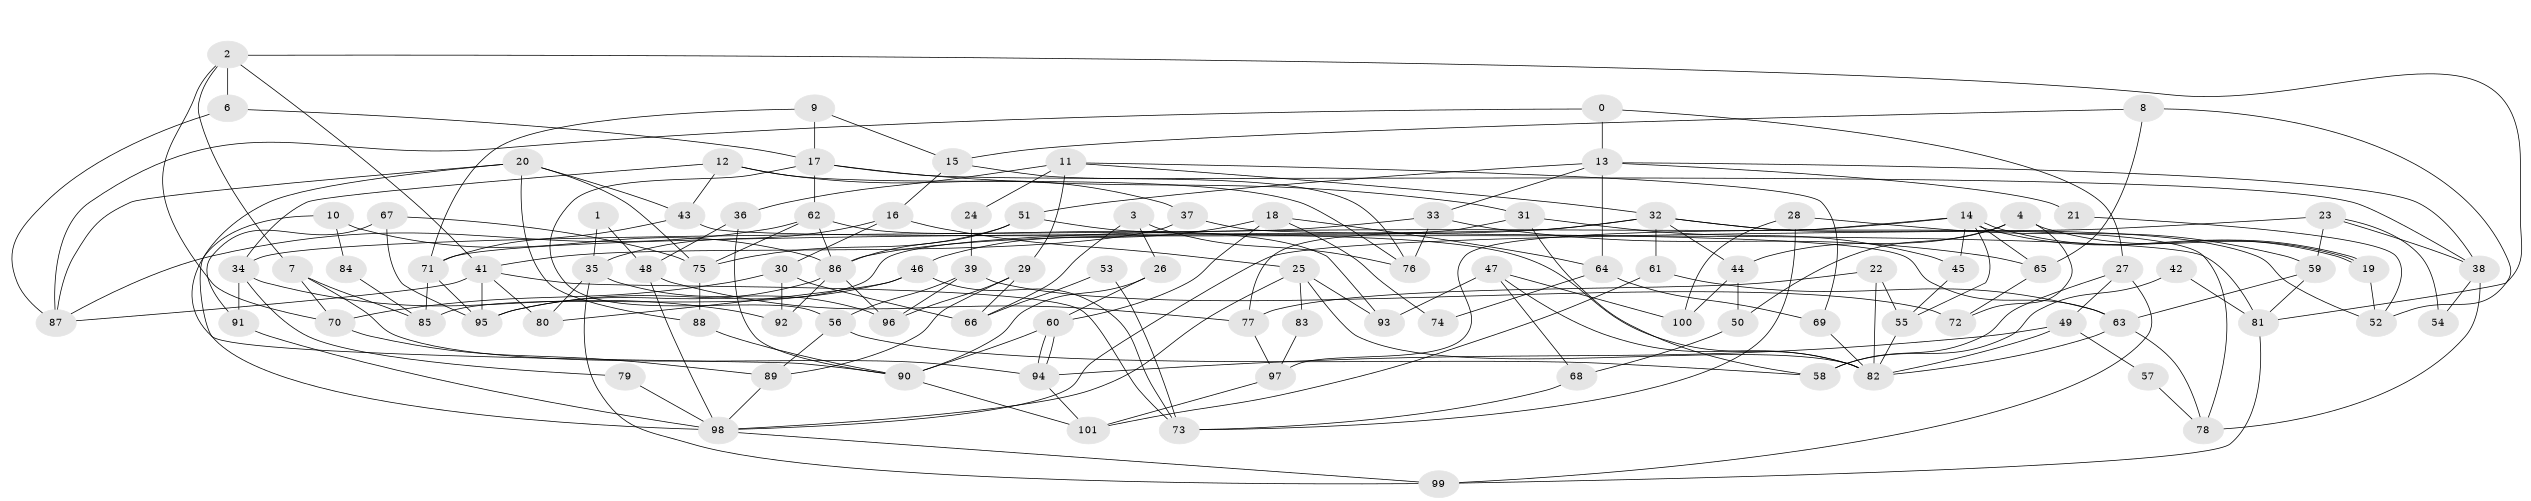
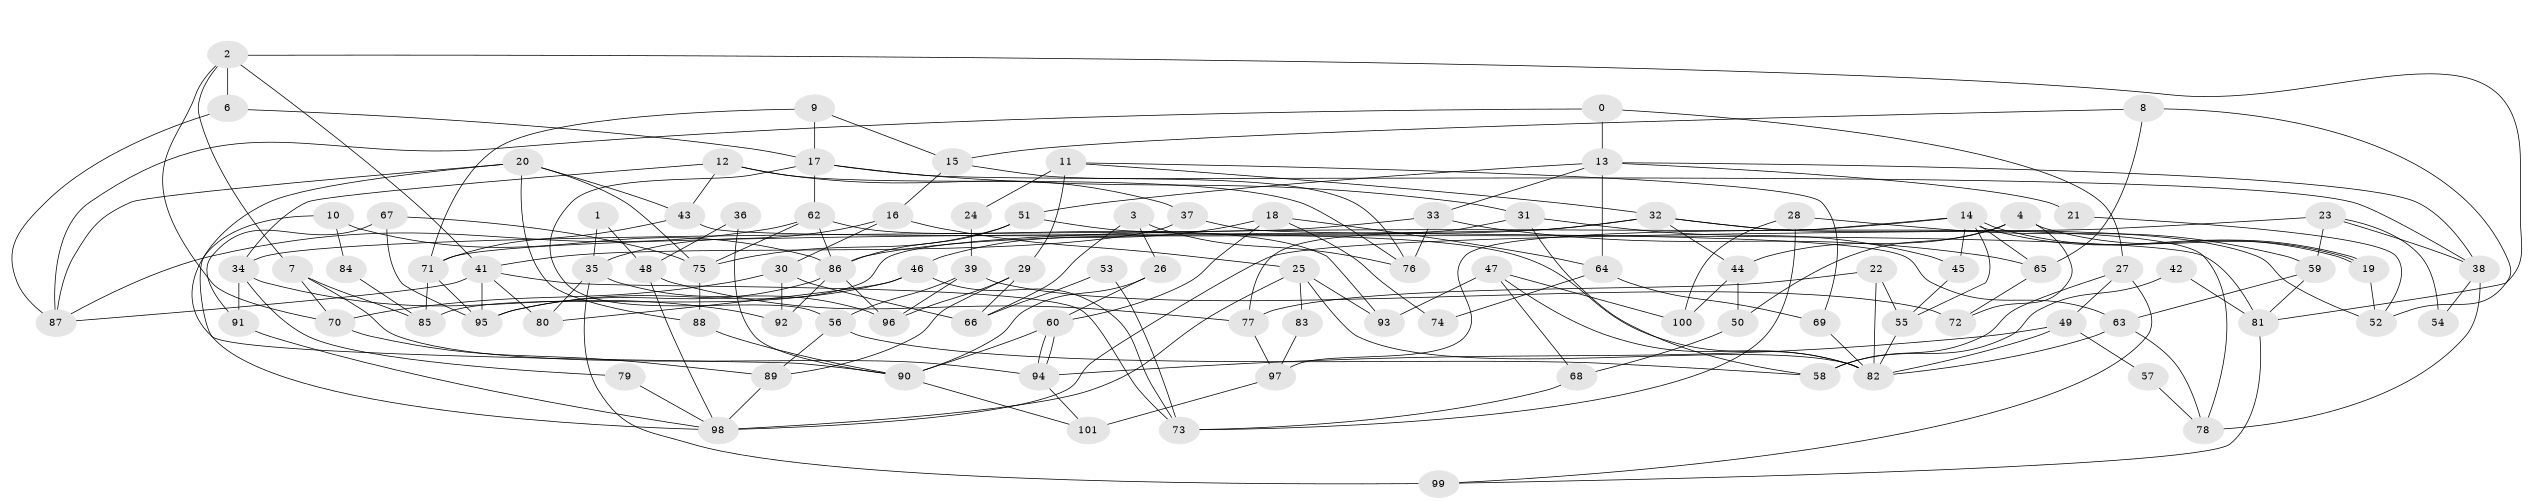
(880, 187) -> none
(1656, 269) -> none
(1079, 457) -> none
